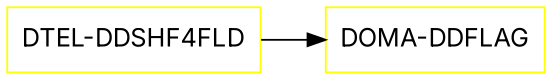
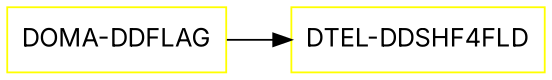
(284, 40) -> (250, 40)
